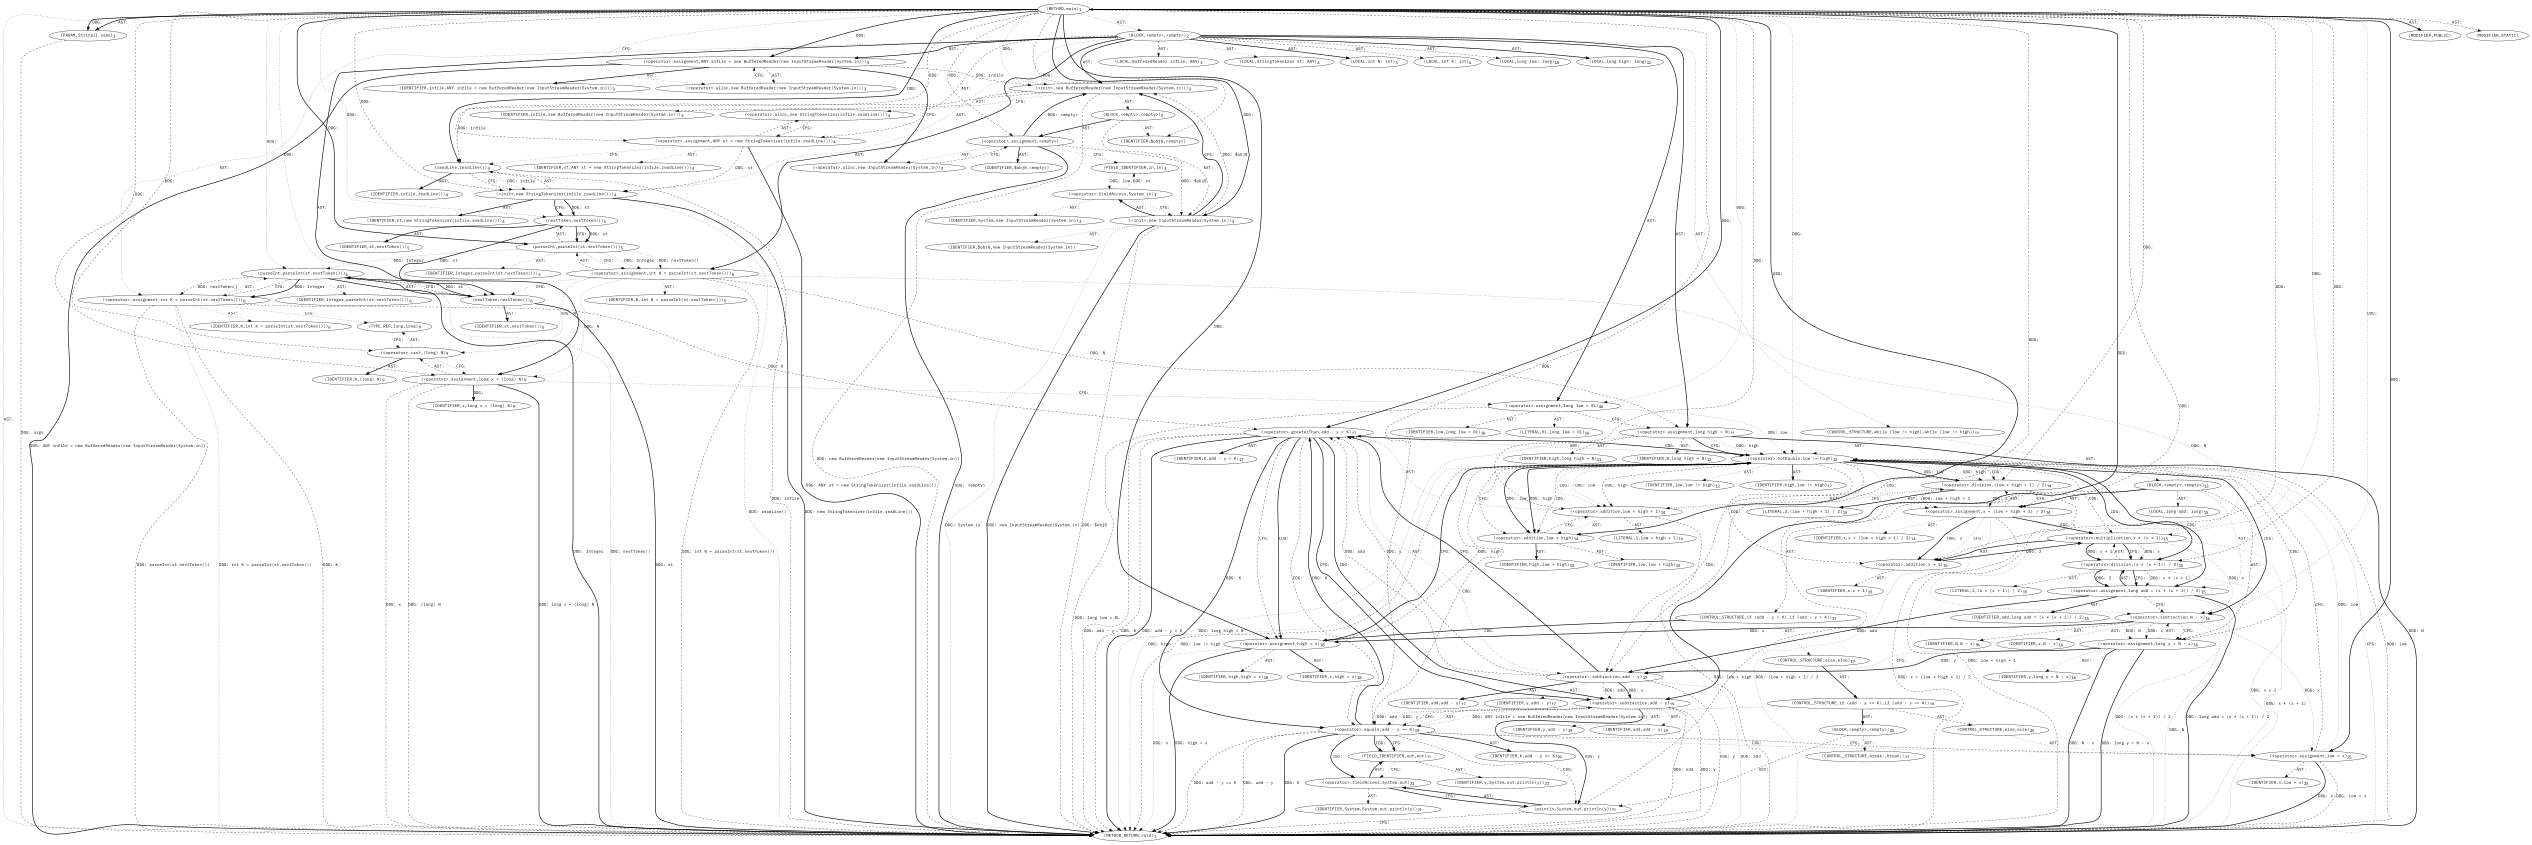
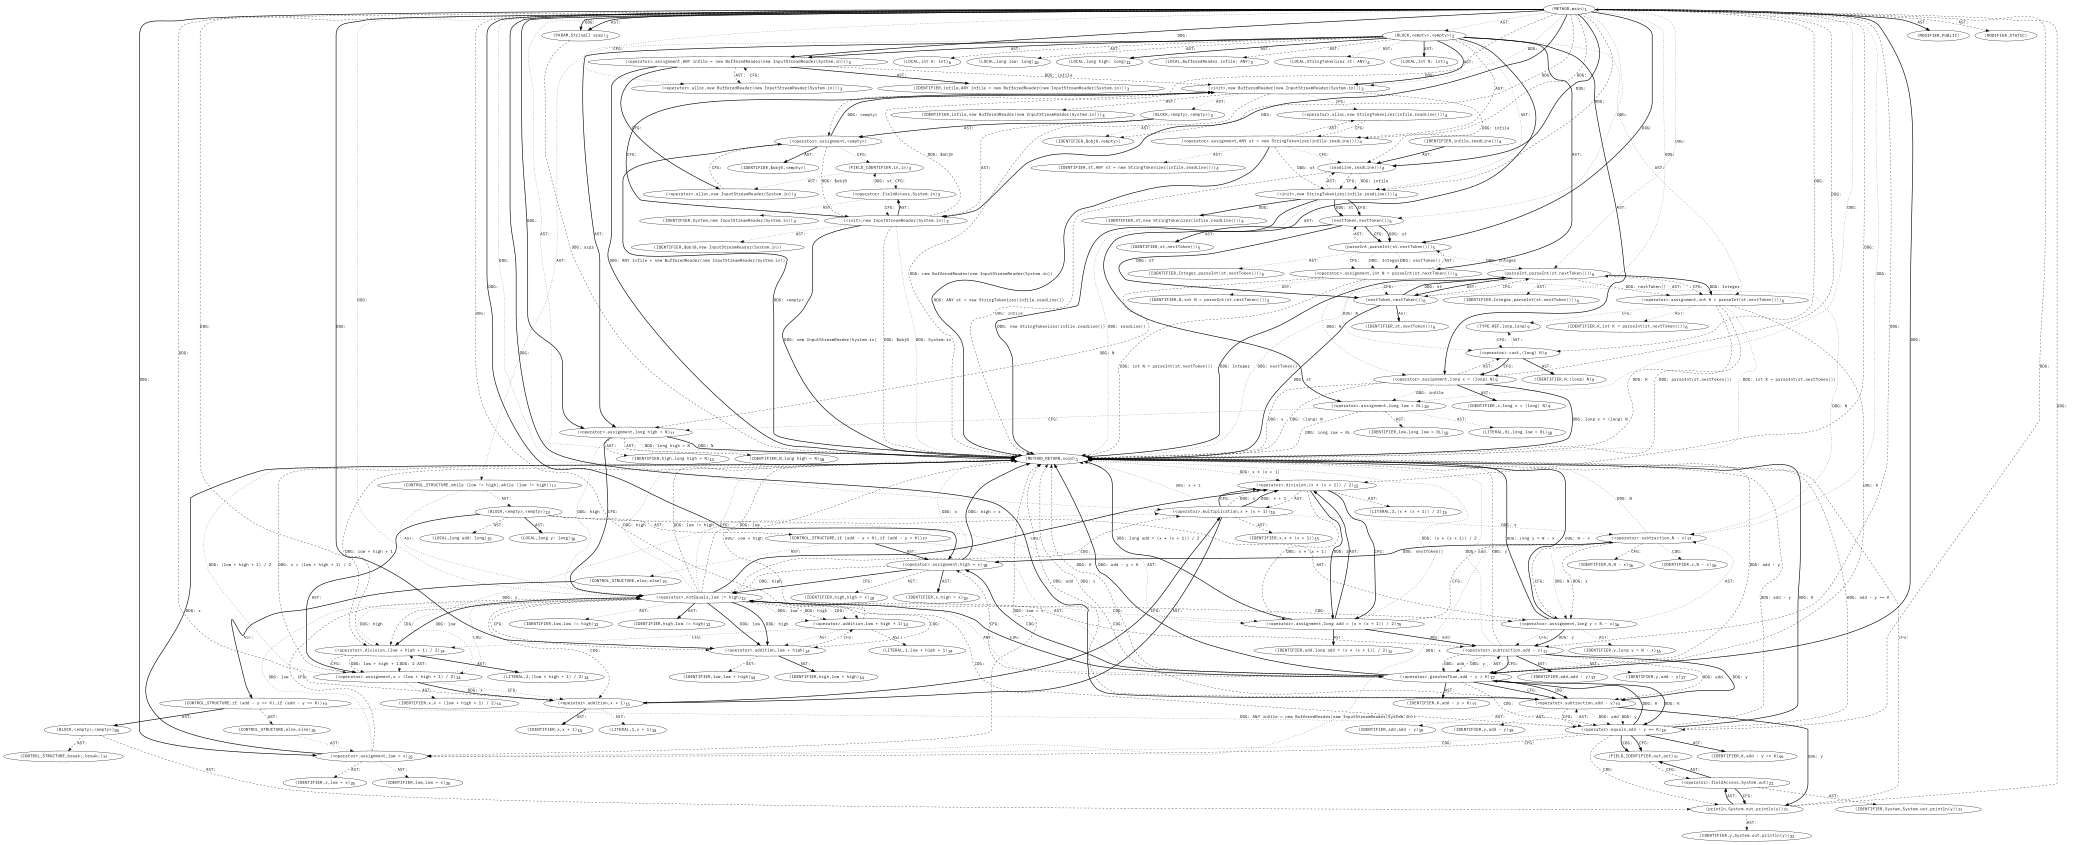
none -> (522, 52)
(952, 154) -> (804, 179)
(435, 181) -> (1412, 155)
(1120, 181) -> (902, 181)
(509, 208) -> (1265, 208)
(448, 364) -> (1498, 368)
(480, 393) -> (1487, 393)
(1085, 393) -> (1430, 393)
(1601, 406) -> (1426, 406)
(1704, 416) -> none
(1609, 421) -> (1004, 419)
(1709, 459) -> (822, 459)
(2110, 472) -> none
(2080, 474) -> (1077, 609)
(1443, 498) -> (1127, 665)
(1806, 499) -> none
(2051, 525) -> (723, 525)
none -> (548, 538)
none -> (1284, 538)
(2034, 552) -> (1157, 611)
(1875, 576) -> (575, 716)
(2203, 591) -> (1399, 624)
(2208, 617) -> (1689, 538)
(1491, 631) -> (913, 552)
(1757, 631) -> (1423, 552)
(2080, 631) -> (1638, 552)
(2117, 631) -> (1679, 552)
(1978, 644) -> (1631, 564)
none -> (633, 730)
(1331, 755) -> none
(1447, 769) -> (1747, 821)
(1390, 770) -> (1667, 772)
none -> (418, 783)
(2230, 807) -> (1182, 468)
